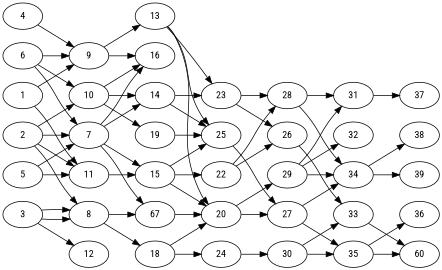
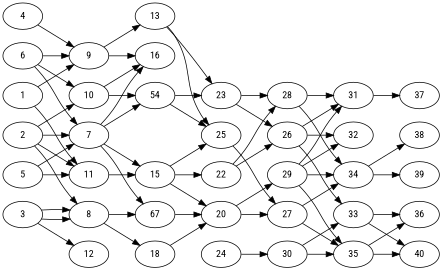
(155, 96) -> (155, 96)
(188, 107) -> none
none -> (317, 117)
(155, 135) -> none
none -> (315, 135)
none -> (318, 211)
none -> (383, 215)
(184, 254) -> none
(420, 254) -> (420, 254)
